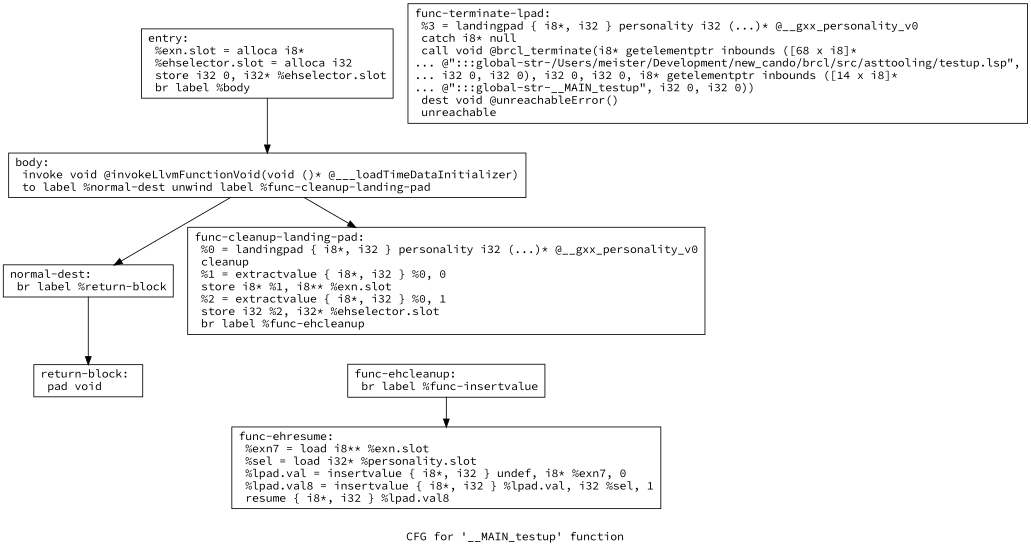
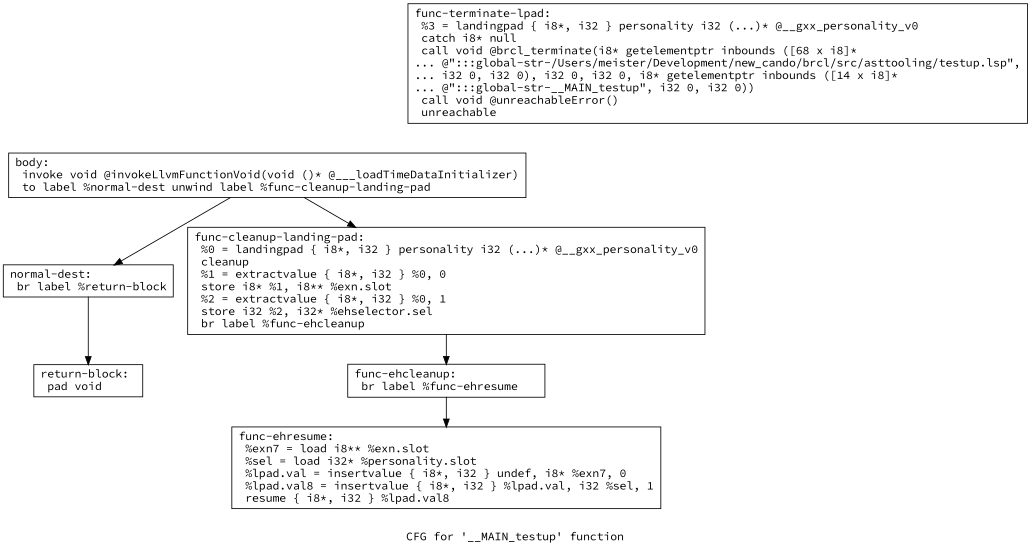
(267, 64) -> none
(517, 100) -> (517, 100)
(317, 311) -> (314, 311)
none -> (446, 345)
(446, 387) -> (436, 387)
